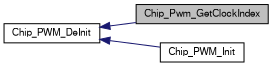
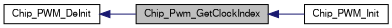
(135, 44) -> (292, 14)
